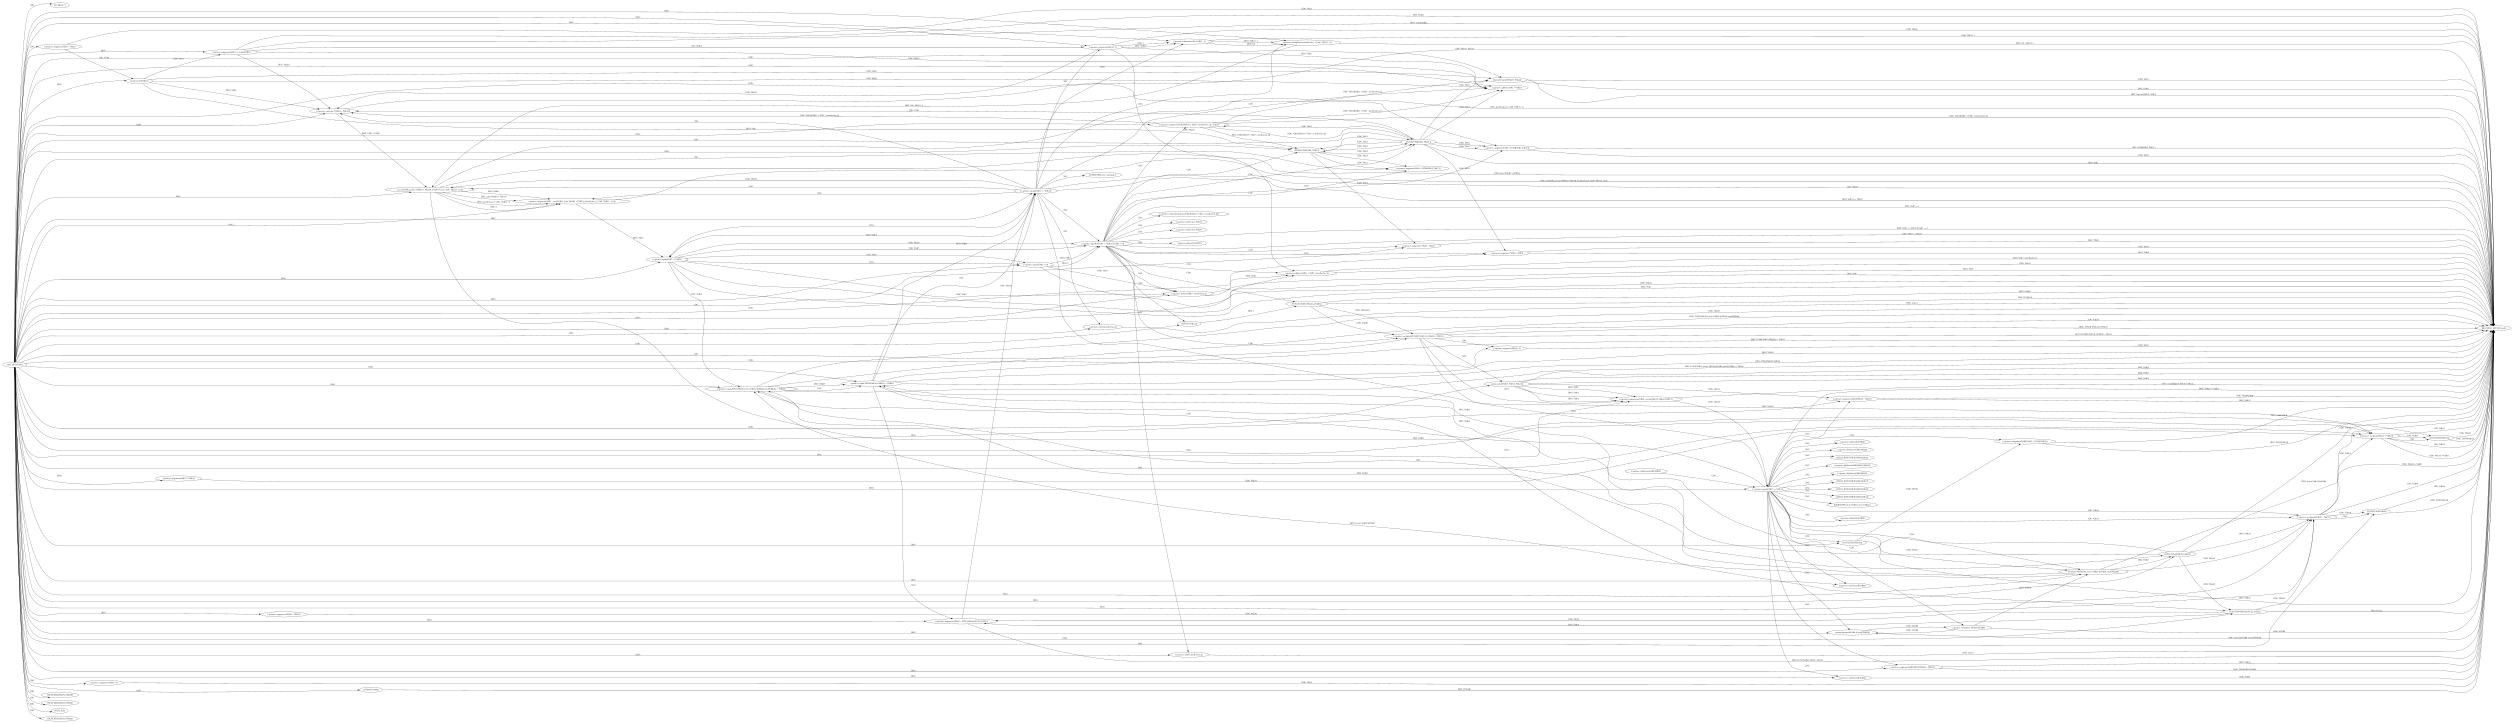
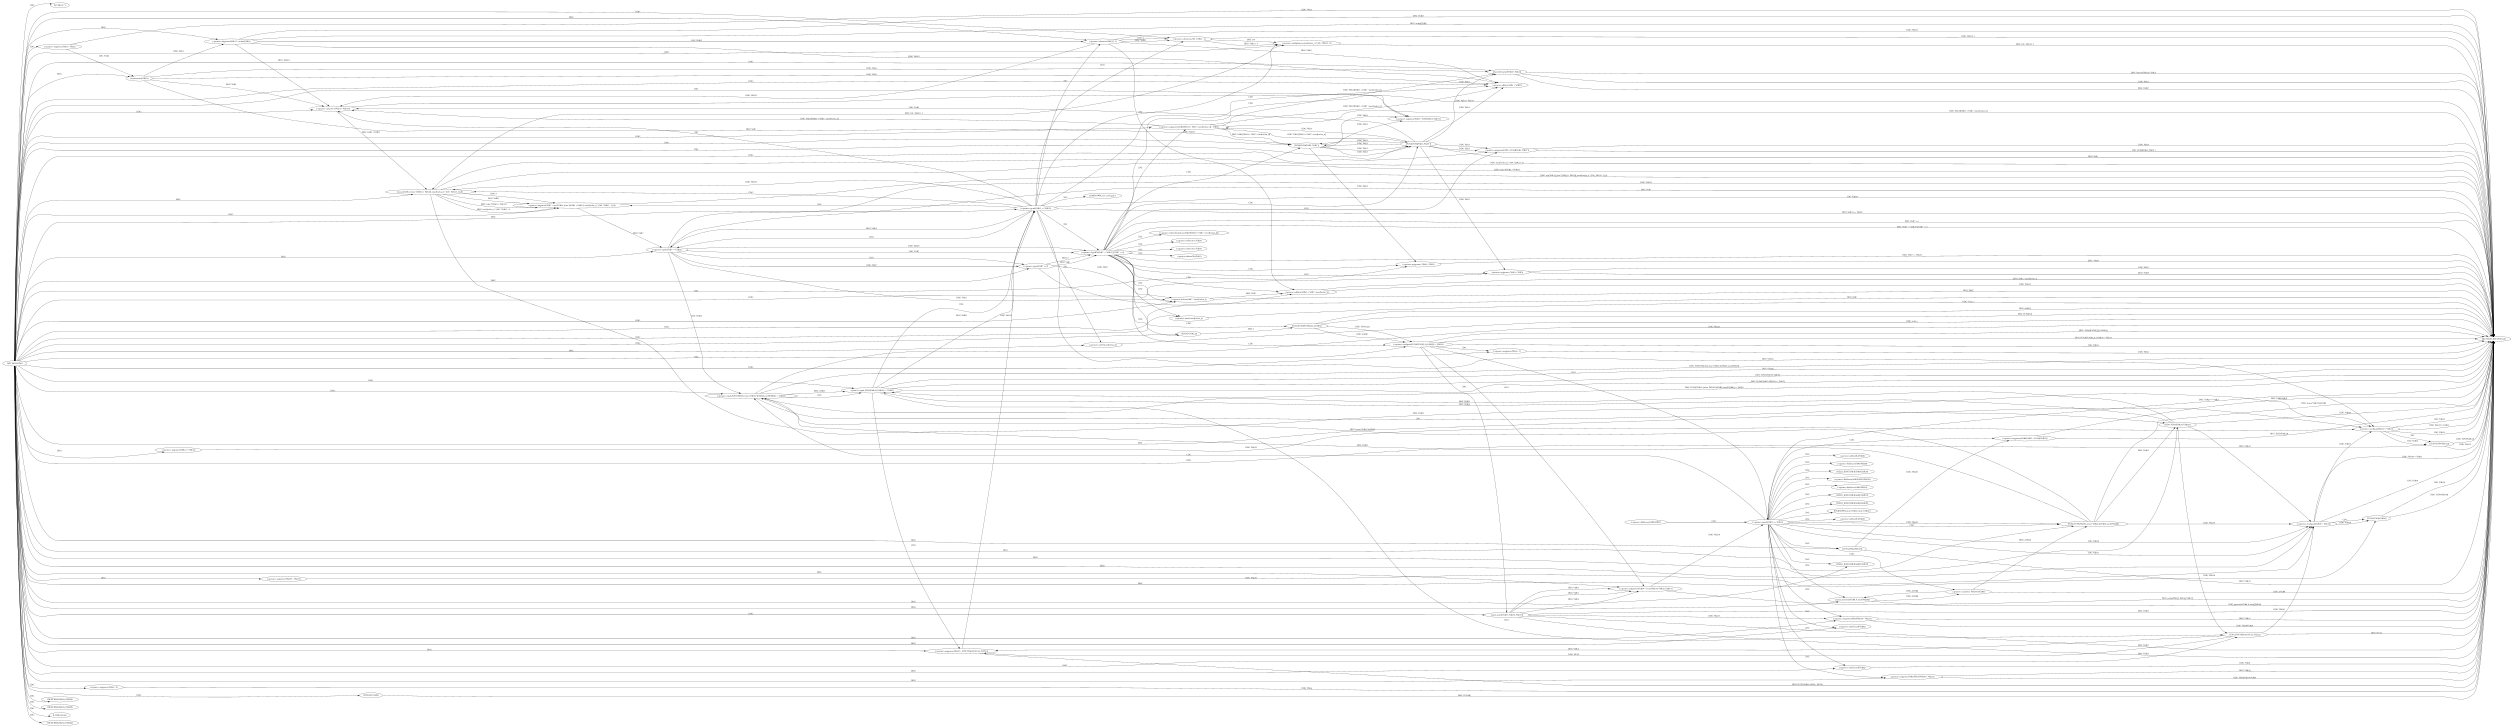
(830, 489) -> (826, 603)
(60, 711) -> (60, 715)
